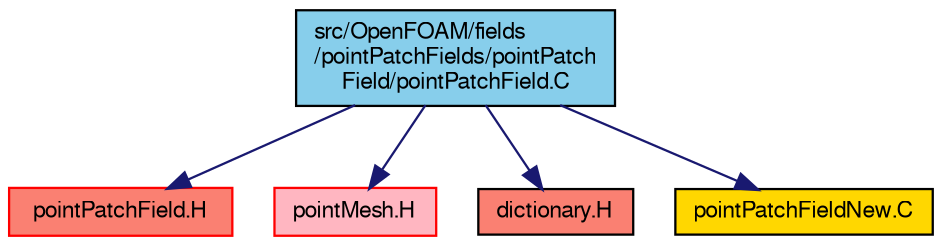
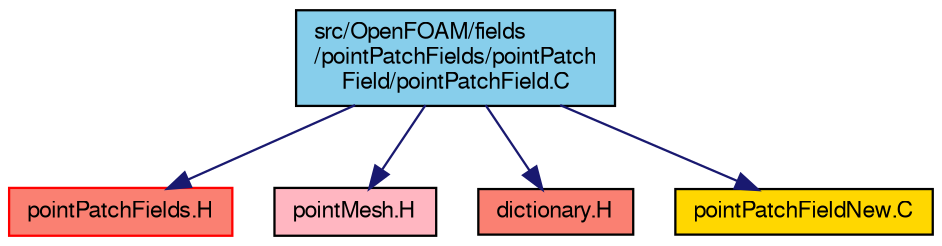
(121, 212) -> (121, 212)
(355, 212) -> (355, 212)
